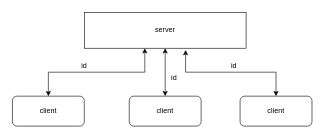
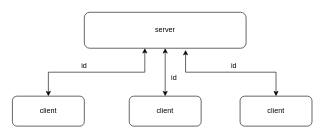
(165, 30) -> (165, 30)
